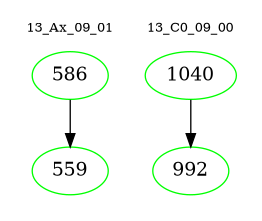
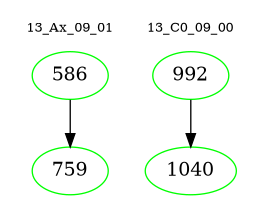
(191, 117) -> (191, 117)
(70, 171) -> (70, 171)
